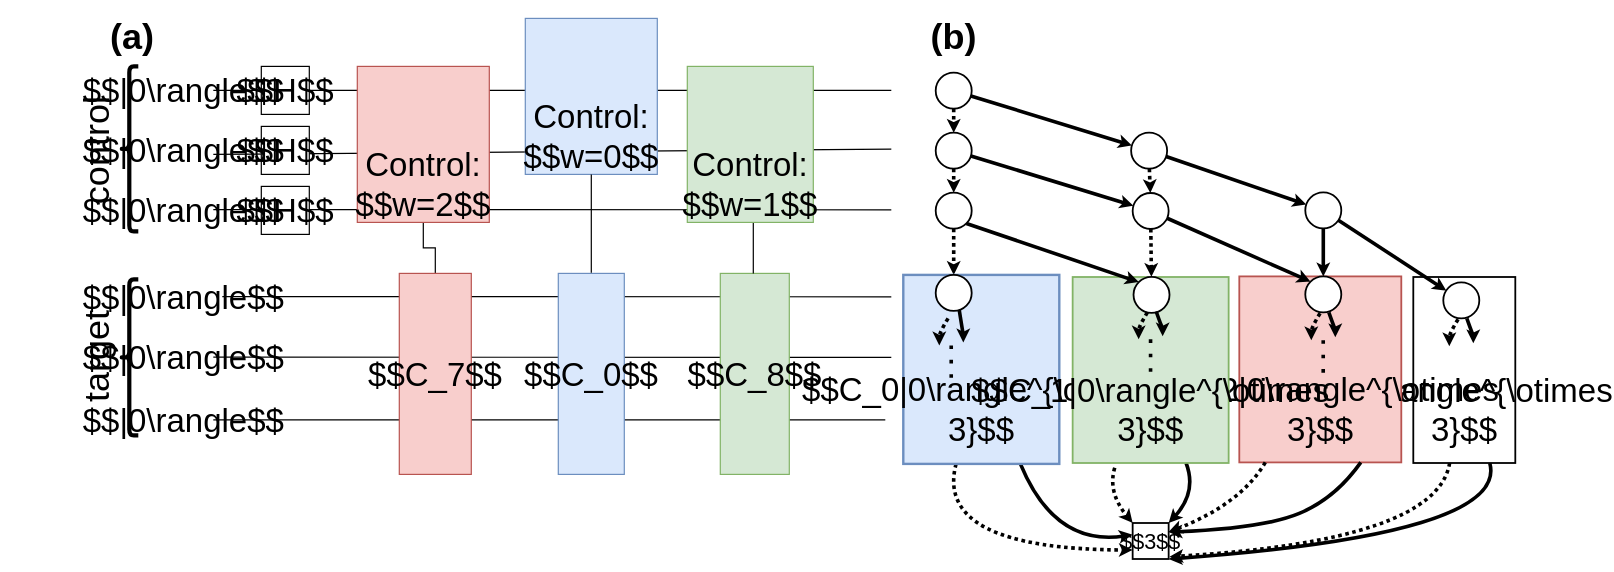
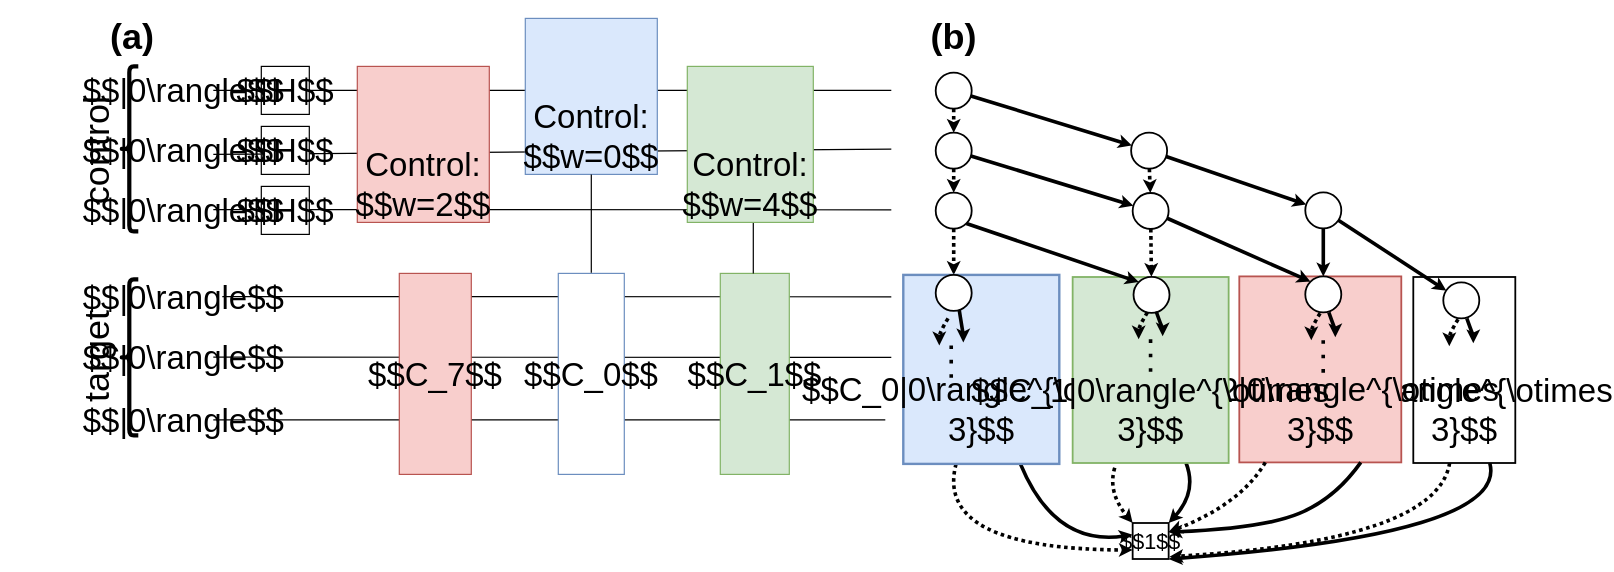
(750, 144) -> (750, 144)
(429, 248) -> none
(591, 374) -> (591, 374)
(755, 374) -> (755, 374)
(1151, 541) -> (1151, 541)
